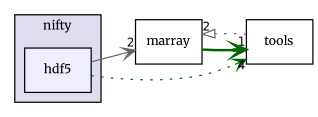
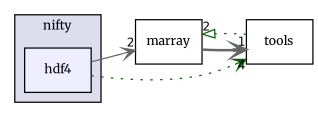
(231, 34) -> (231, 34)
(218, 50) -> (218, 50)
(58, 70) -> (58, 70)
